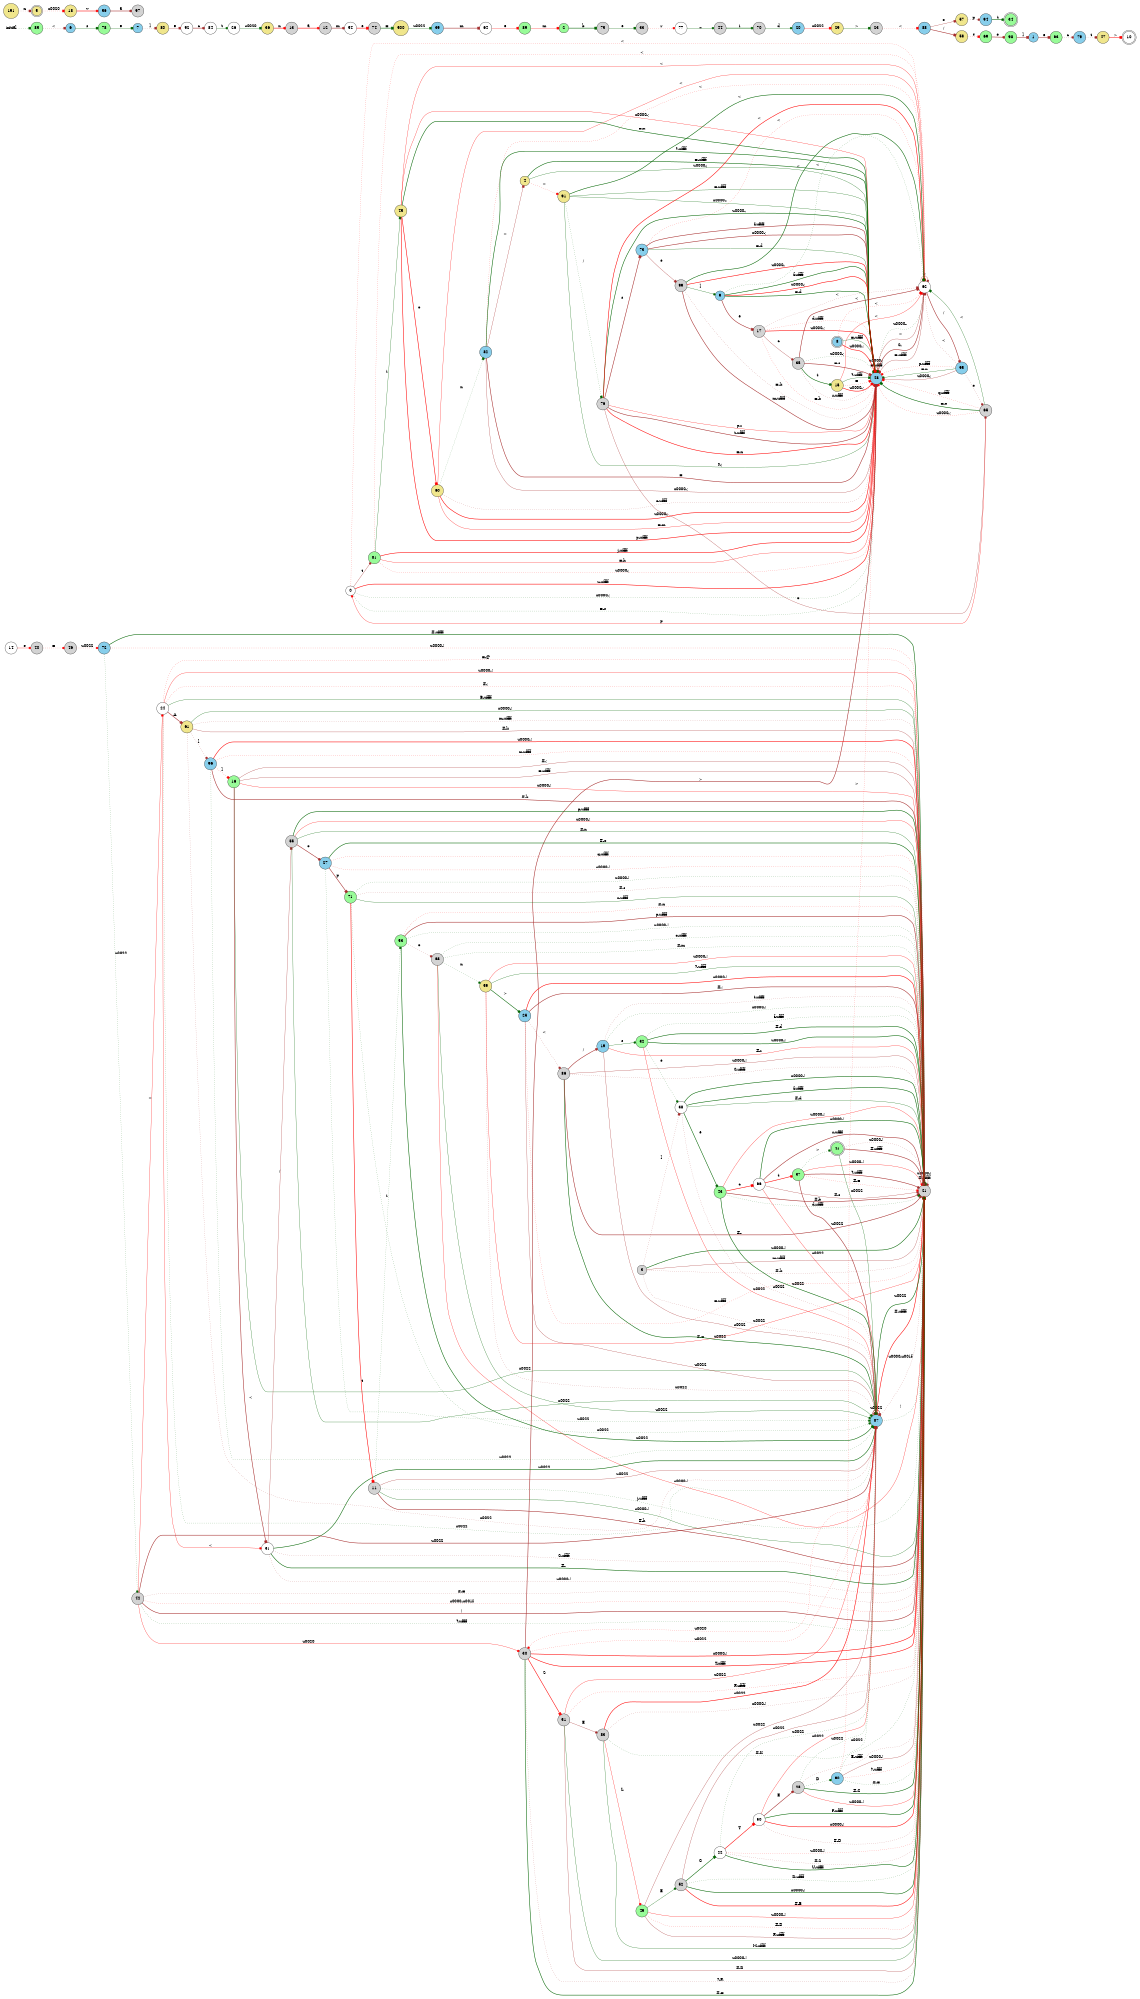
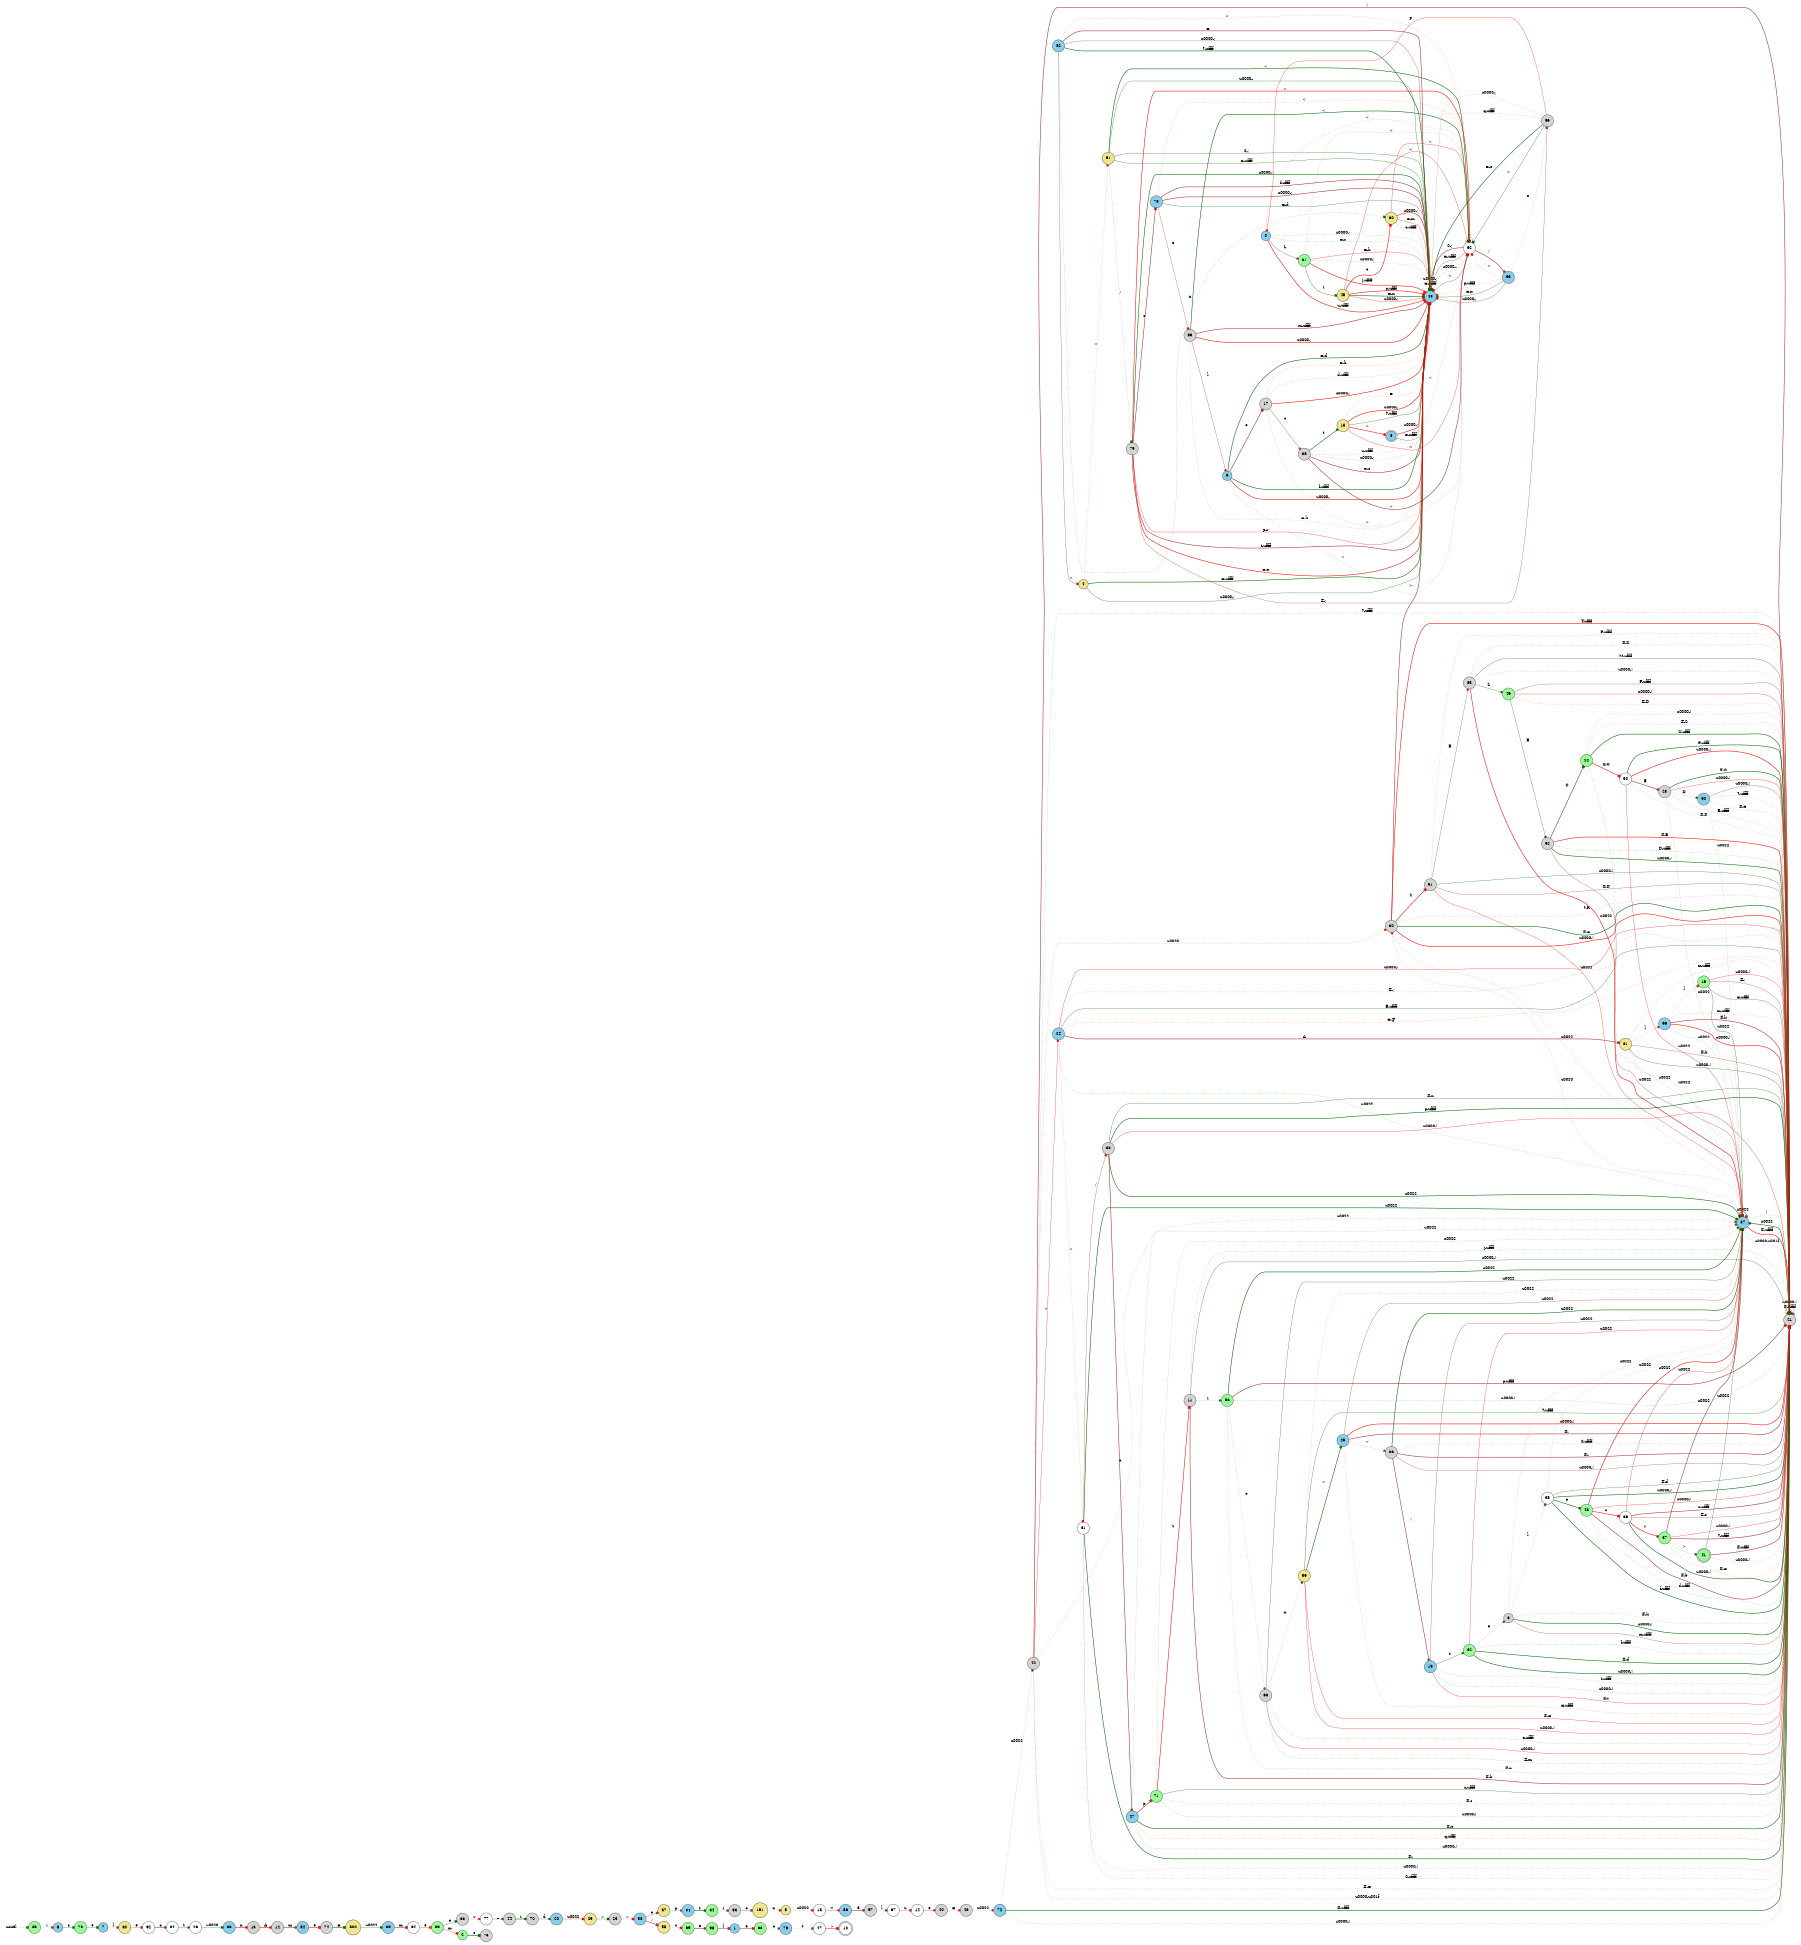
(37, 11) -> (786, 1910)
(71, 11) -> (820, 1910)
(86, 11) -> (831, 1910)
(1011, 20) -> (712, 1911)
(308, 26) -> (265, 1925)
(583, 26) -> (474, 1933)
(268, 28) -> (229, 1927)
(350, 28) -> (303, 1927)
(621, 28) -> (449, 1924)
(1103, 37) -> (820, 1928)
(700, 291) -> (1209, 405)
(461, 423) -> (1109, 572)
none -> (1366, 431)
(362, 571) -> (1285, 247)
(350, 591) -> (1266, 236)
(798, 598) -> (1324, 601)
(163, 708) -> (1058, 1034)
(661, 1074) -> (1489, 1635)
(852, 1080) -> none
(237, 1165) -> none
(164, 1171) -> (1071, 1280)
(779, 1176) -> (1645, 1526)
(817, 1296) -> (1683, 1364)
(319, 1409) -> (1412, 1196)
(629, 1476) -> none
(516, 1543) -> (1216, 1222)
(315, 1644) -> (1043, 1136)
(826, 1702) -> none
(622, 1822) -> (1488, 688)
(740, 1828) -> (1606, 765)
(720, 1853) -> (1587, 761)
none -> (893, 1910)
none -> (735, 1911)
